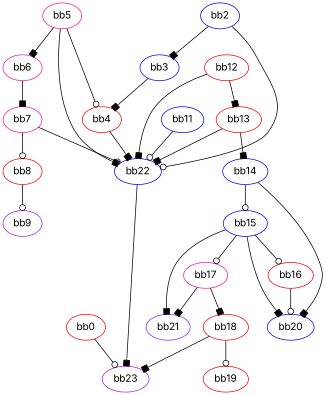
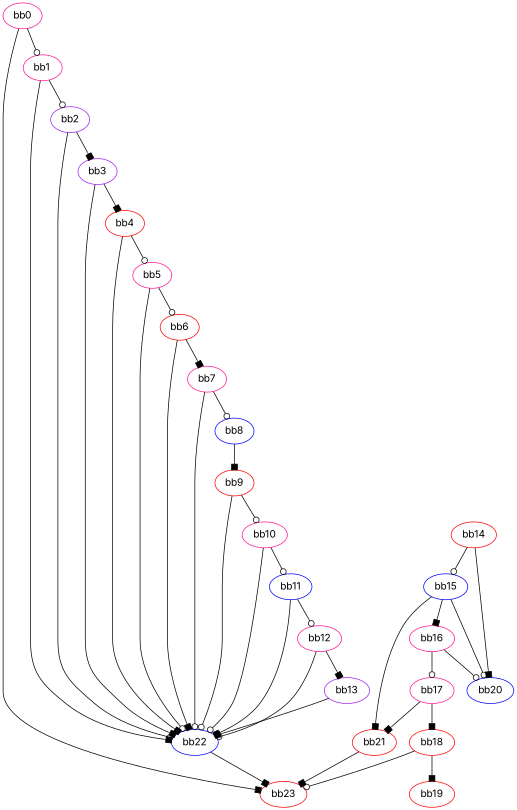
(220, 16) -> (70, 120)
(45, 39) -> (165, 299)
(81, 65) -> (137, 247)
(23, 68) -> (180, 327)
none -> (43, 68)
(160, 68) -> (98, 172)
(227, 68) -> (320, 639)
(160, 101) -> (282, 708)
(64, 105) -> (140, 512)
(239, 120) -> (347, 691)
(242, 142) -> none
(162, 143) -> (275, 677)
(23, 172) -> (234, 431)
(245, 172) -> (474, 535)
(23, 195) -> (234, 453)
(23, 223) -> (234, 483)
(227, 247) -> (432, 662)
(266, 247) -> (440, 609)
(256, 275) -> (467, 636)
(291, 275) -> (432, 639)
(86, 327) -> (23, 16)
(168, 327) -> (374, 742)
(226, 350) -> (432, 765)
(104, 351) -> (3, 499)
(179, 351) -> (362, 770)
(126, 379) -> (284, 794)
none -> (85, 478)
none -> (167, 533)
none -> (265, 535)
none -> (304, 610)
none -> (222, 611)
none -> (332, 766)
